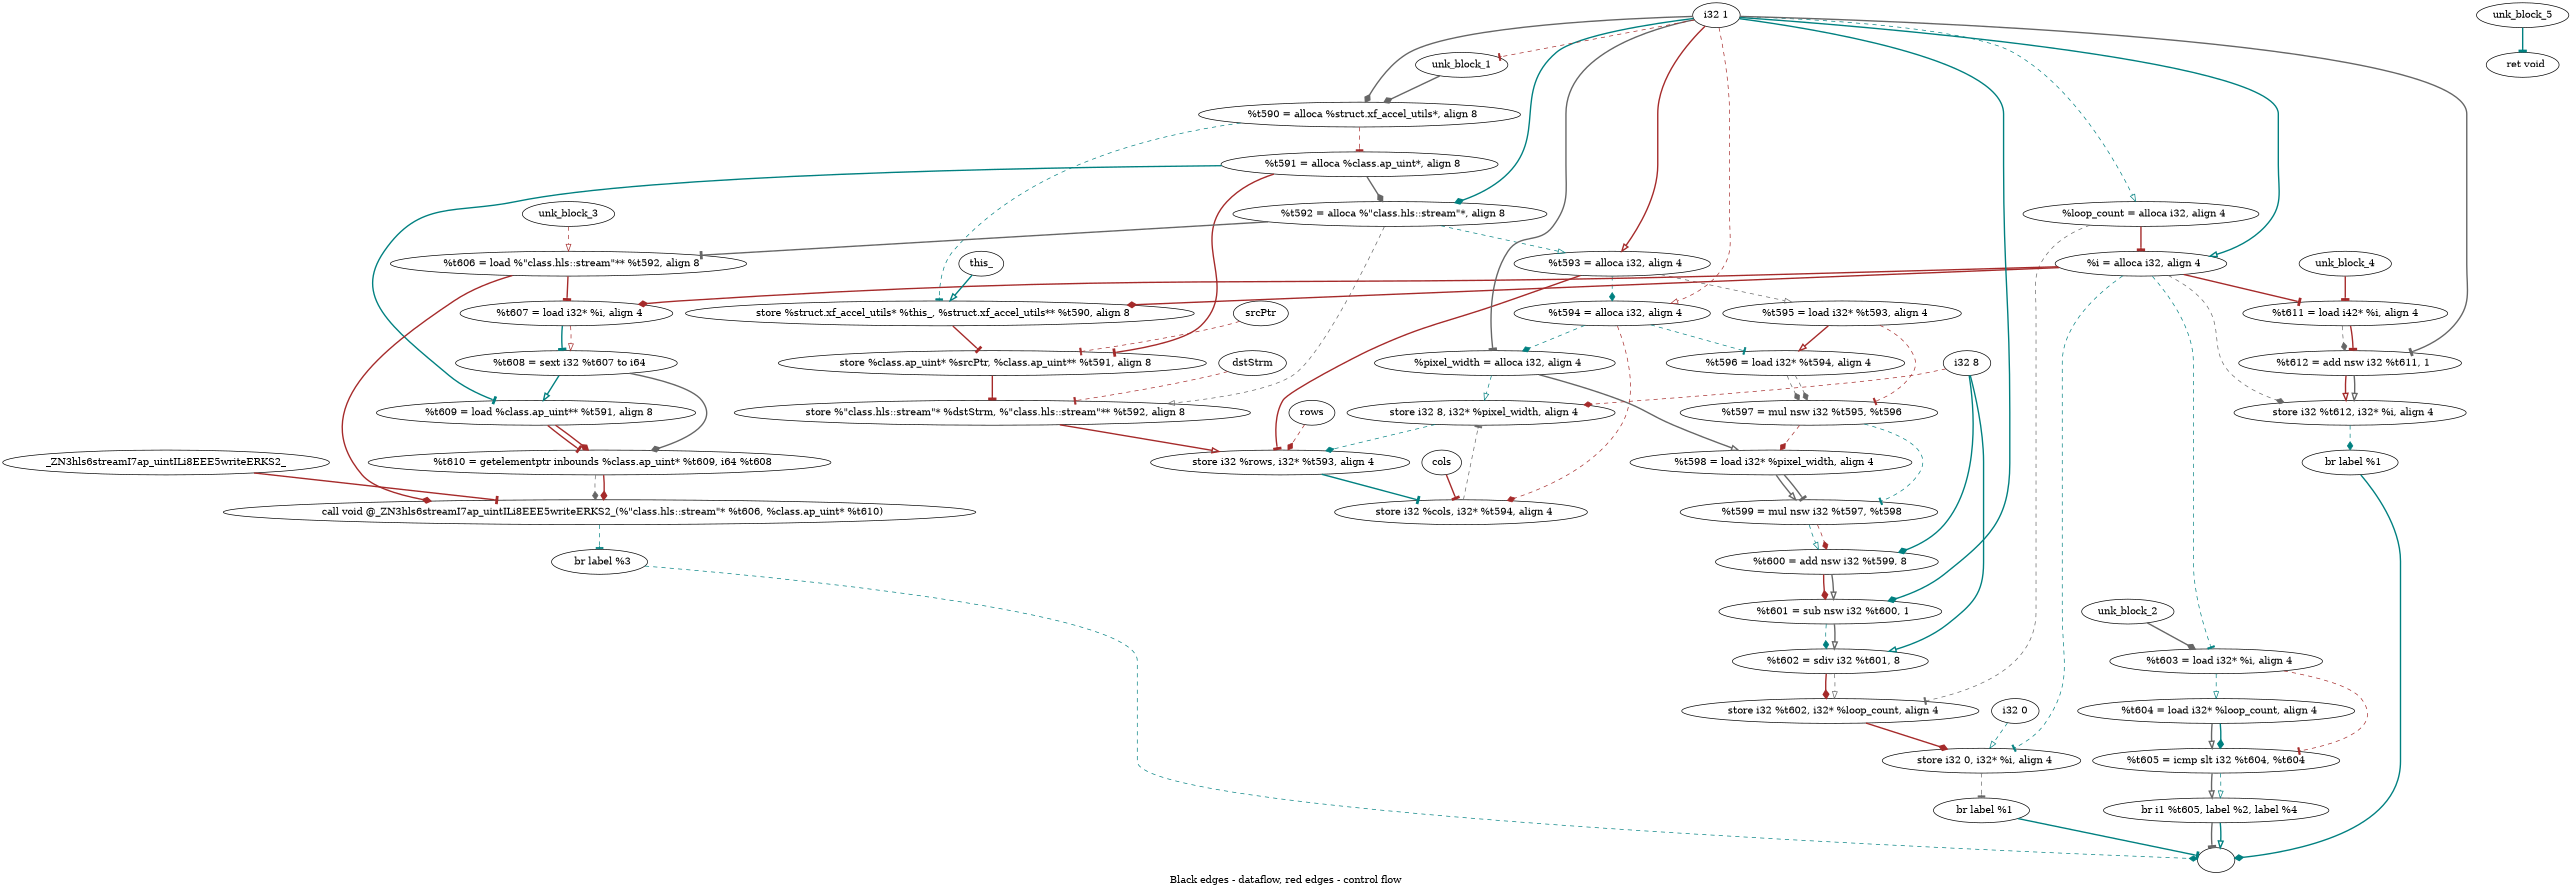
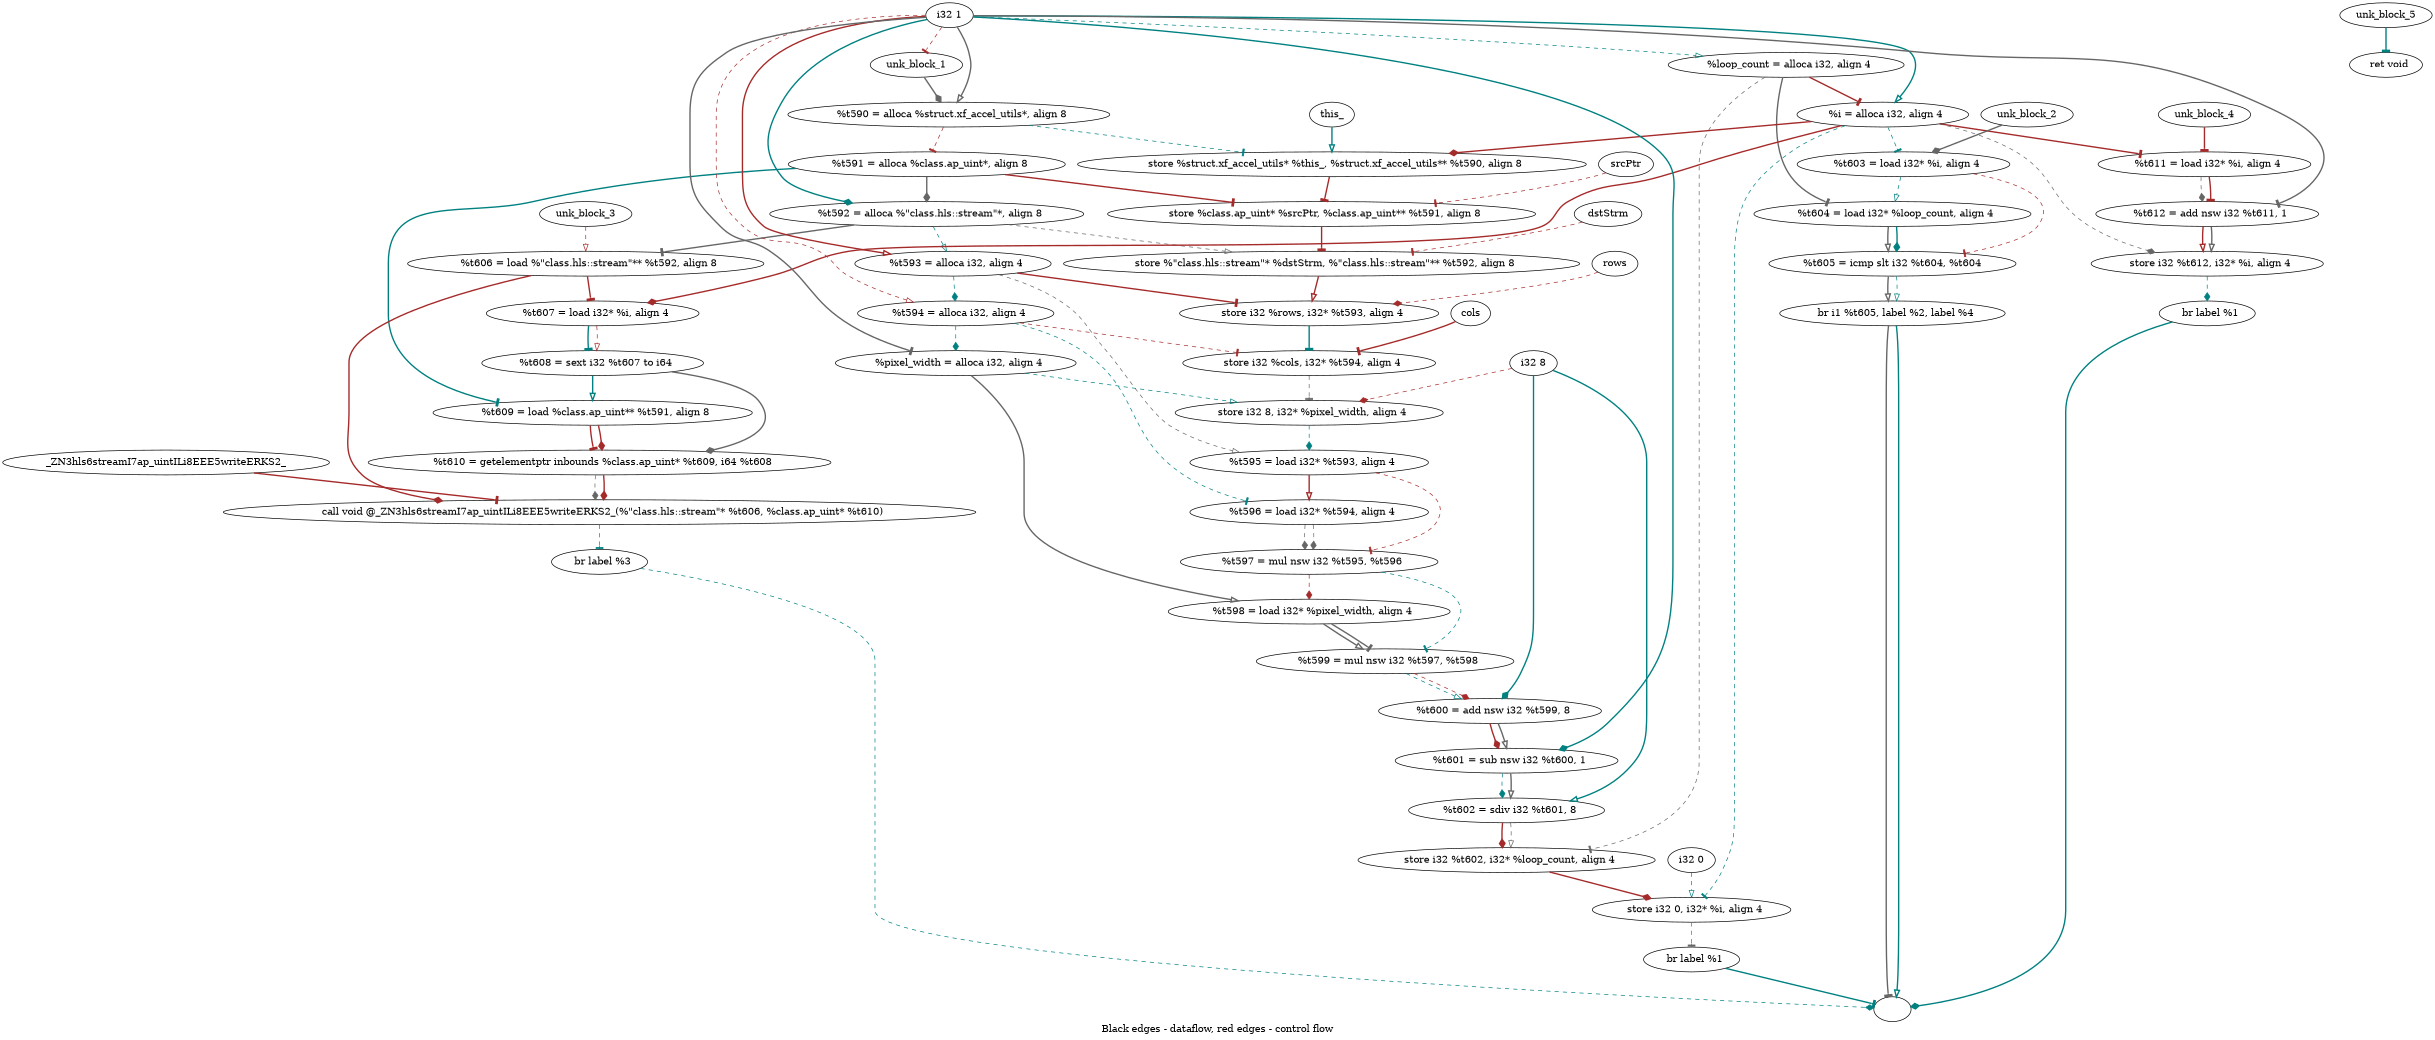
(1520, 28) -> (971, 61)
none -> (1779, 149)
(2345, 313) -> (2204, 164)
(1385, 437) -> (1309, 434)
(1613, 437) -> (1127, 338)
